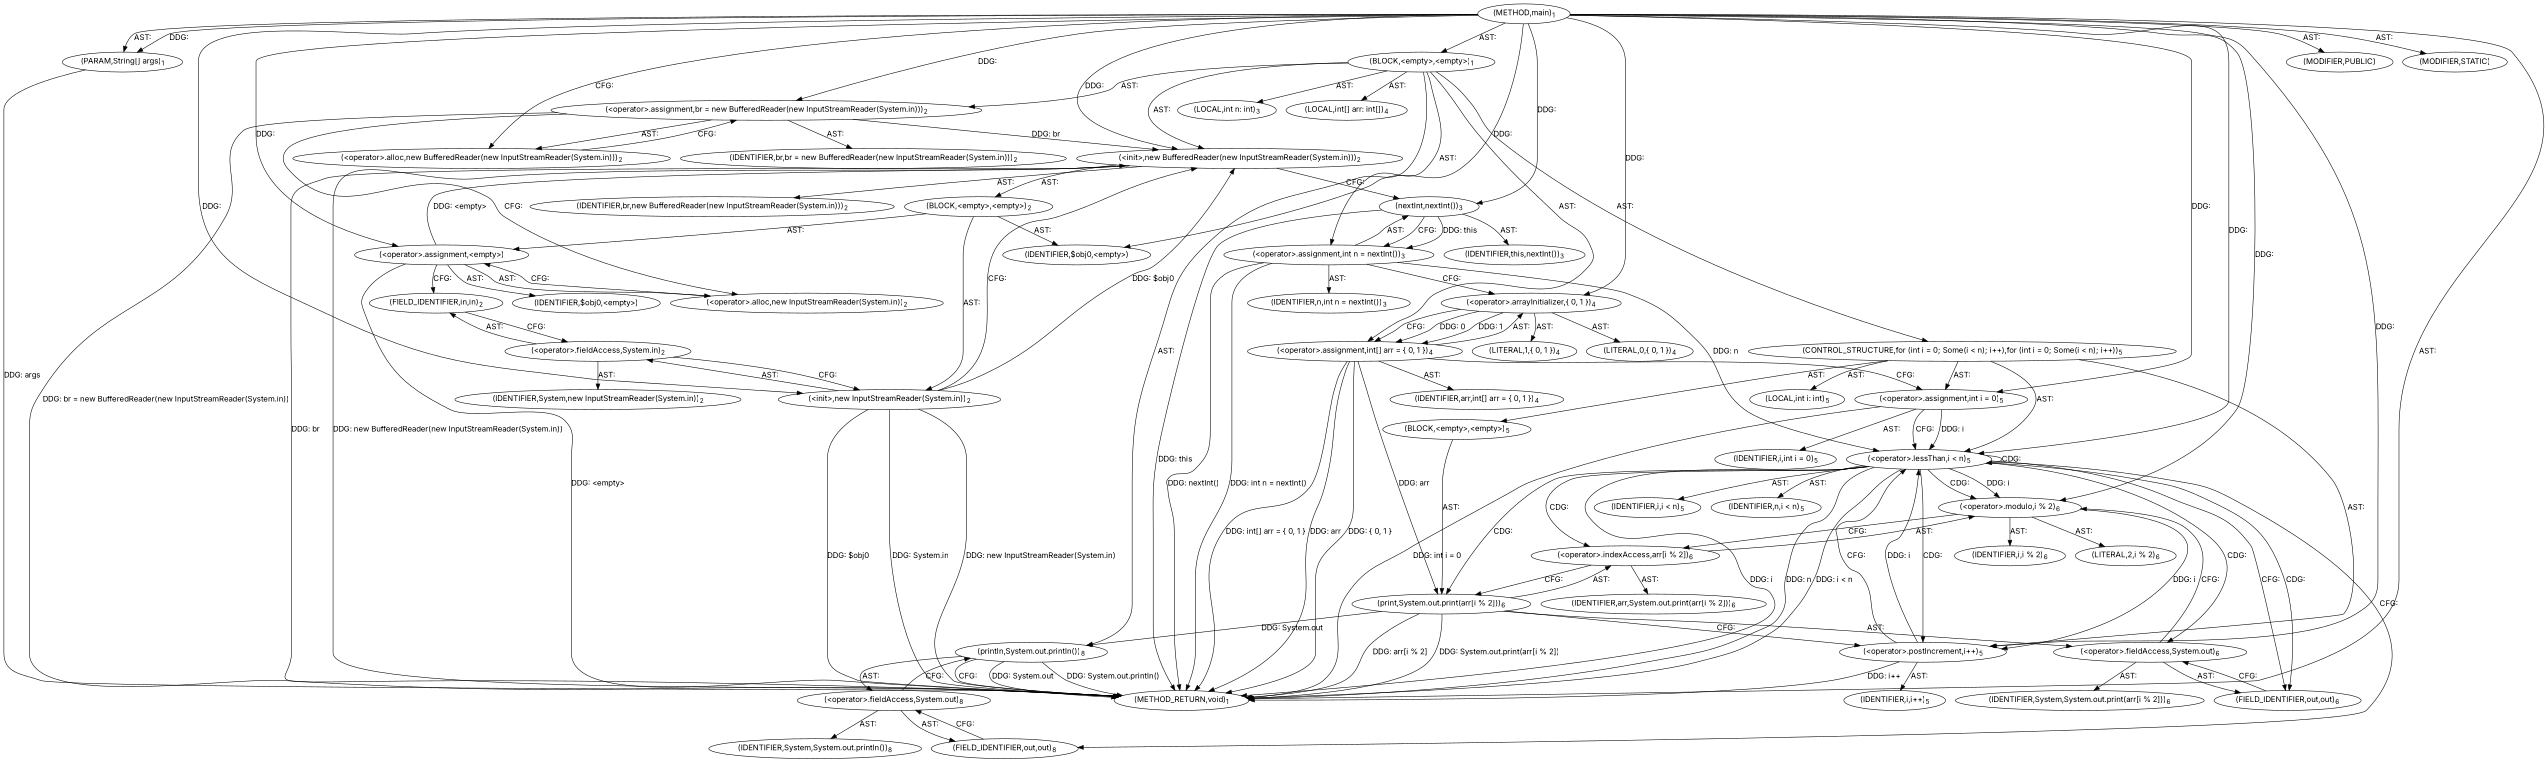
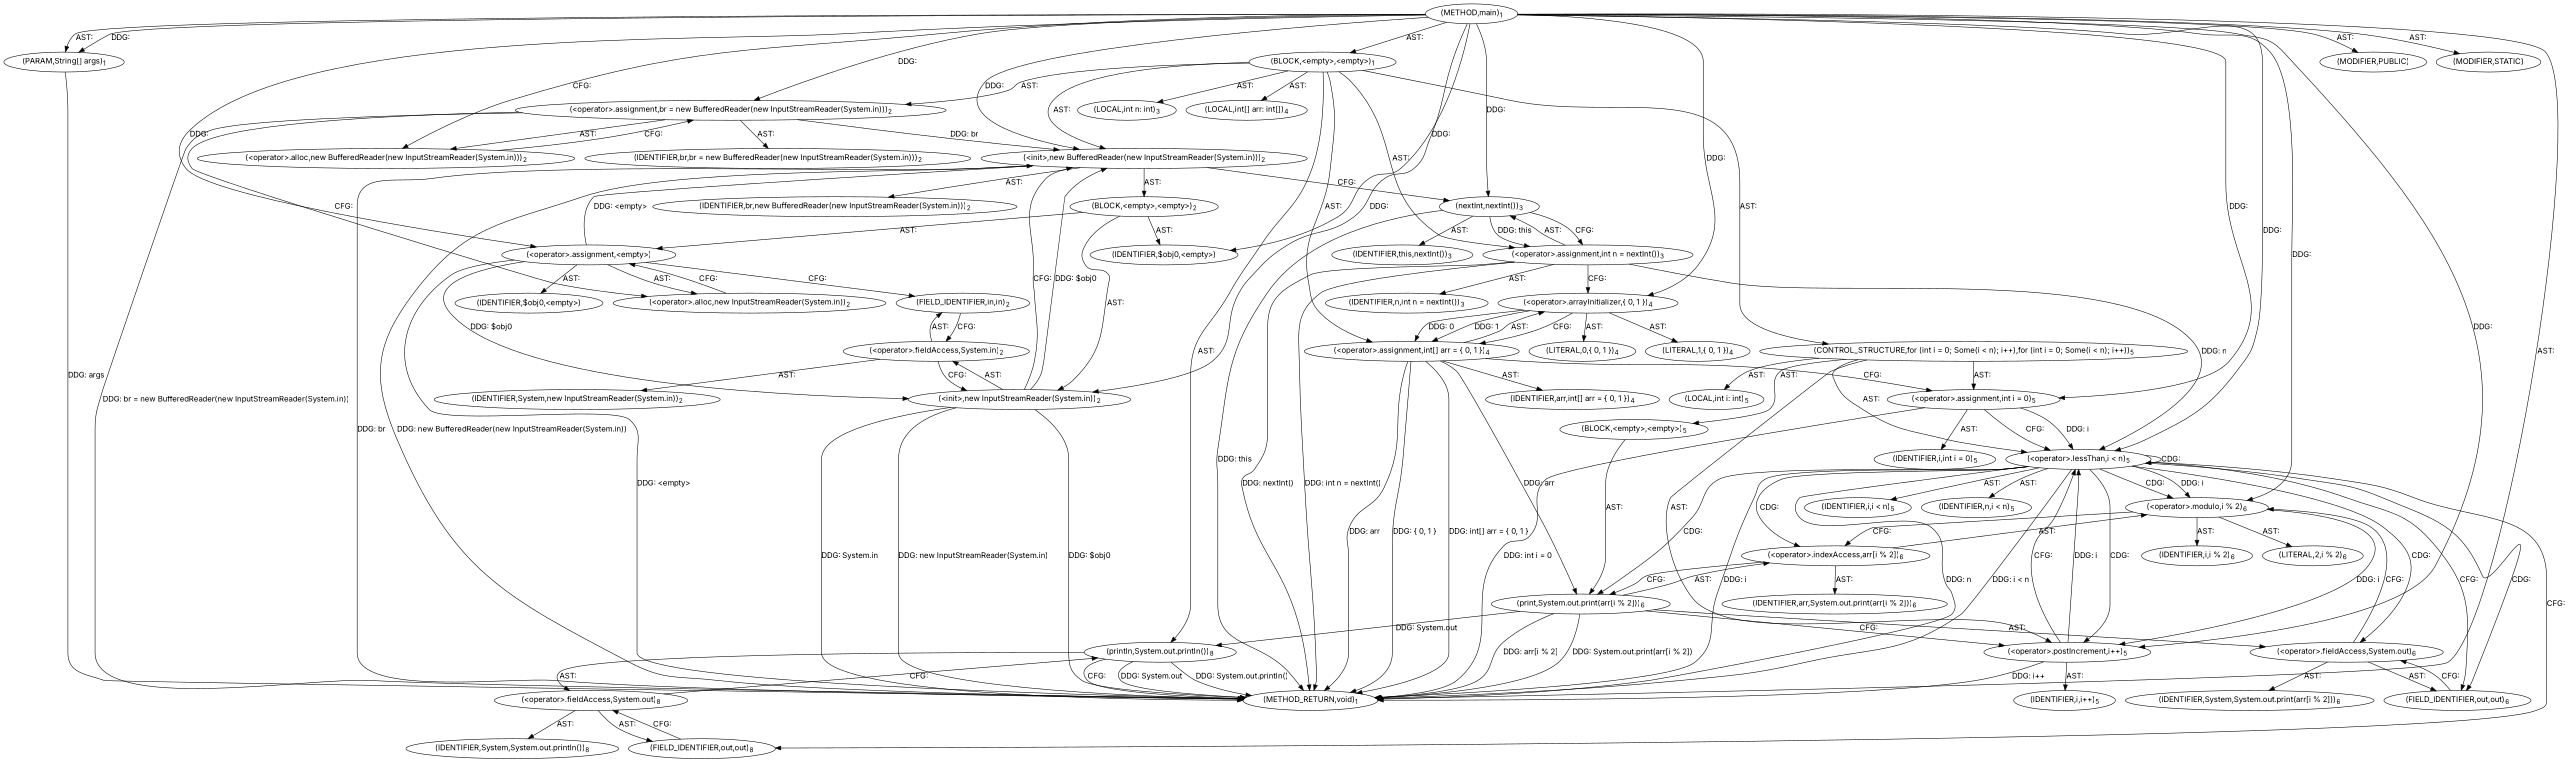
none -> (615, 375)
